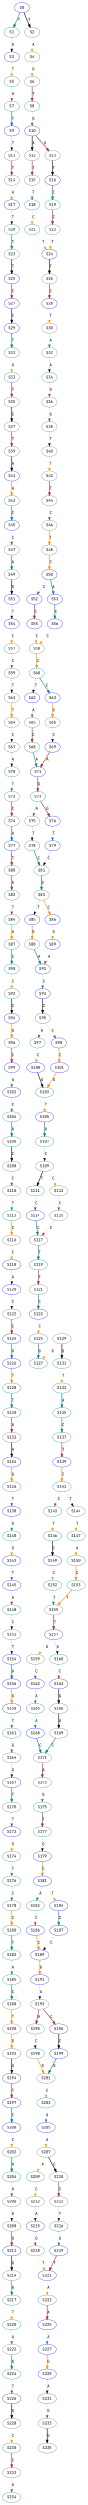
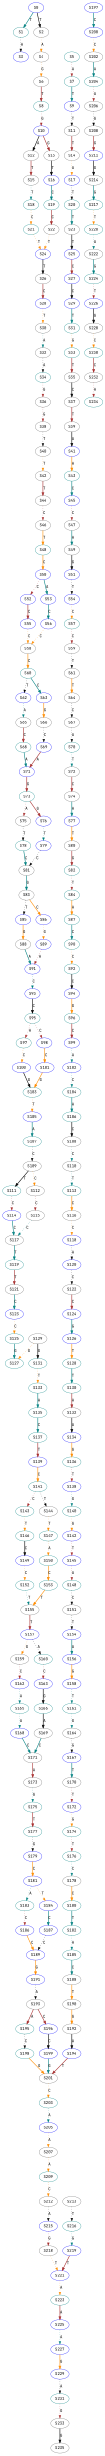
(12, 68) -> none
(12, 857) -> (72, 832)
(49, 1227) -> (26, 1227)
(12, 2089) -> (61, 2065)
(59, 2177) -> none
